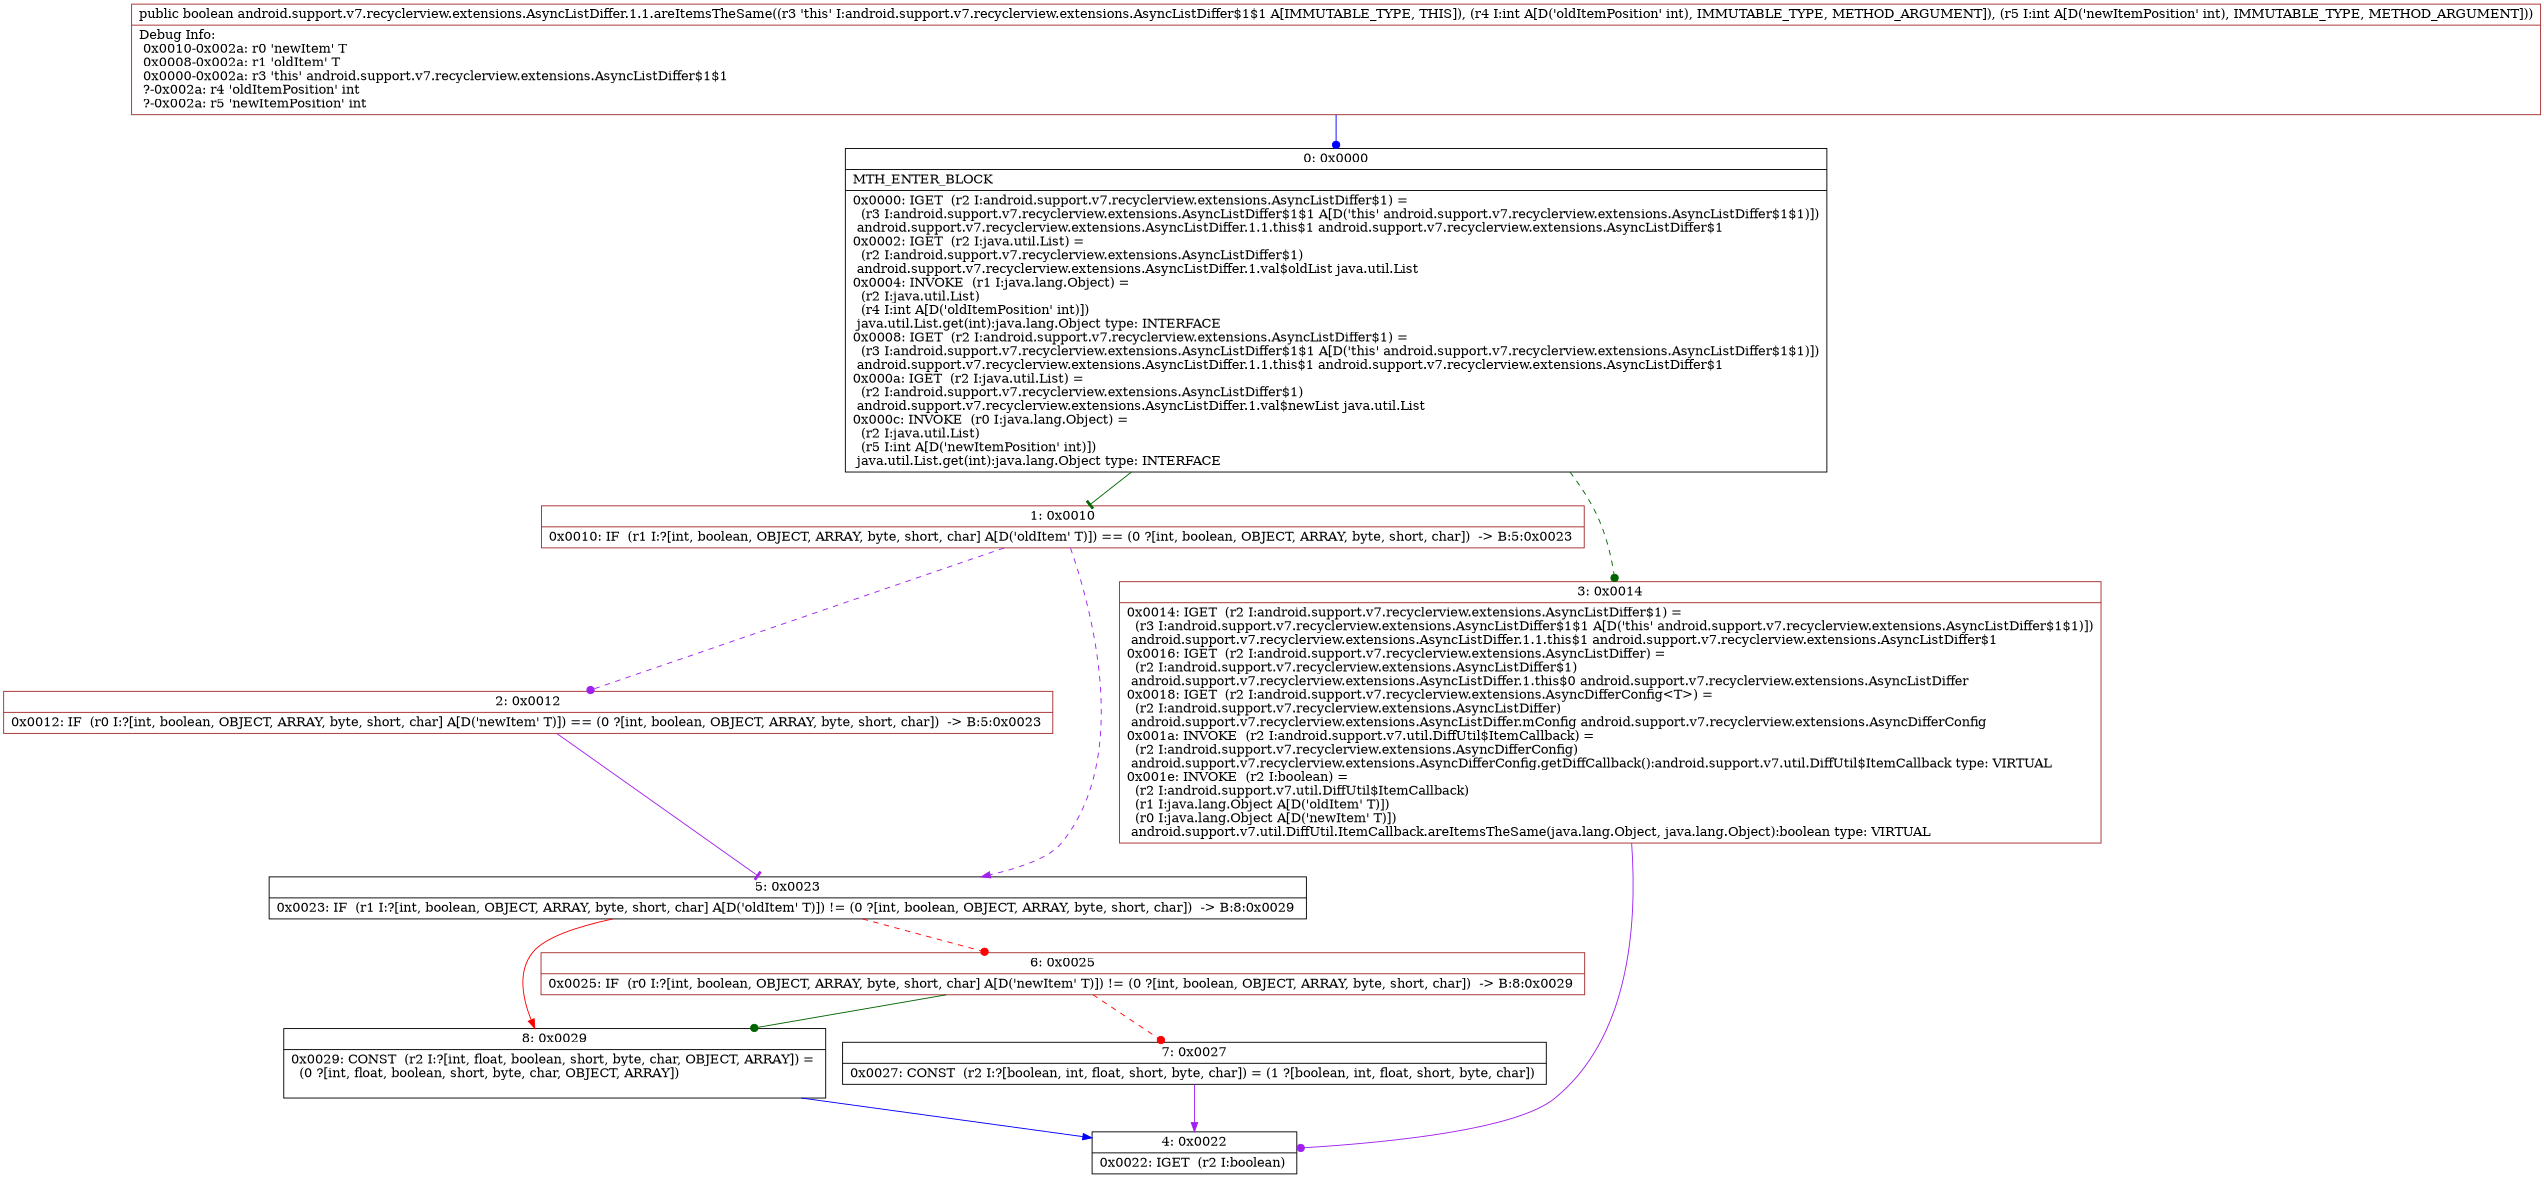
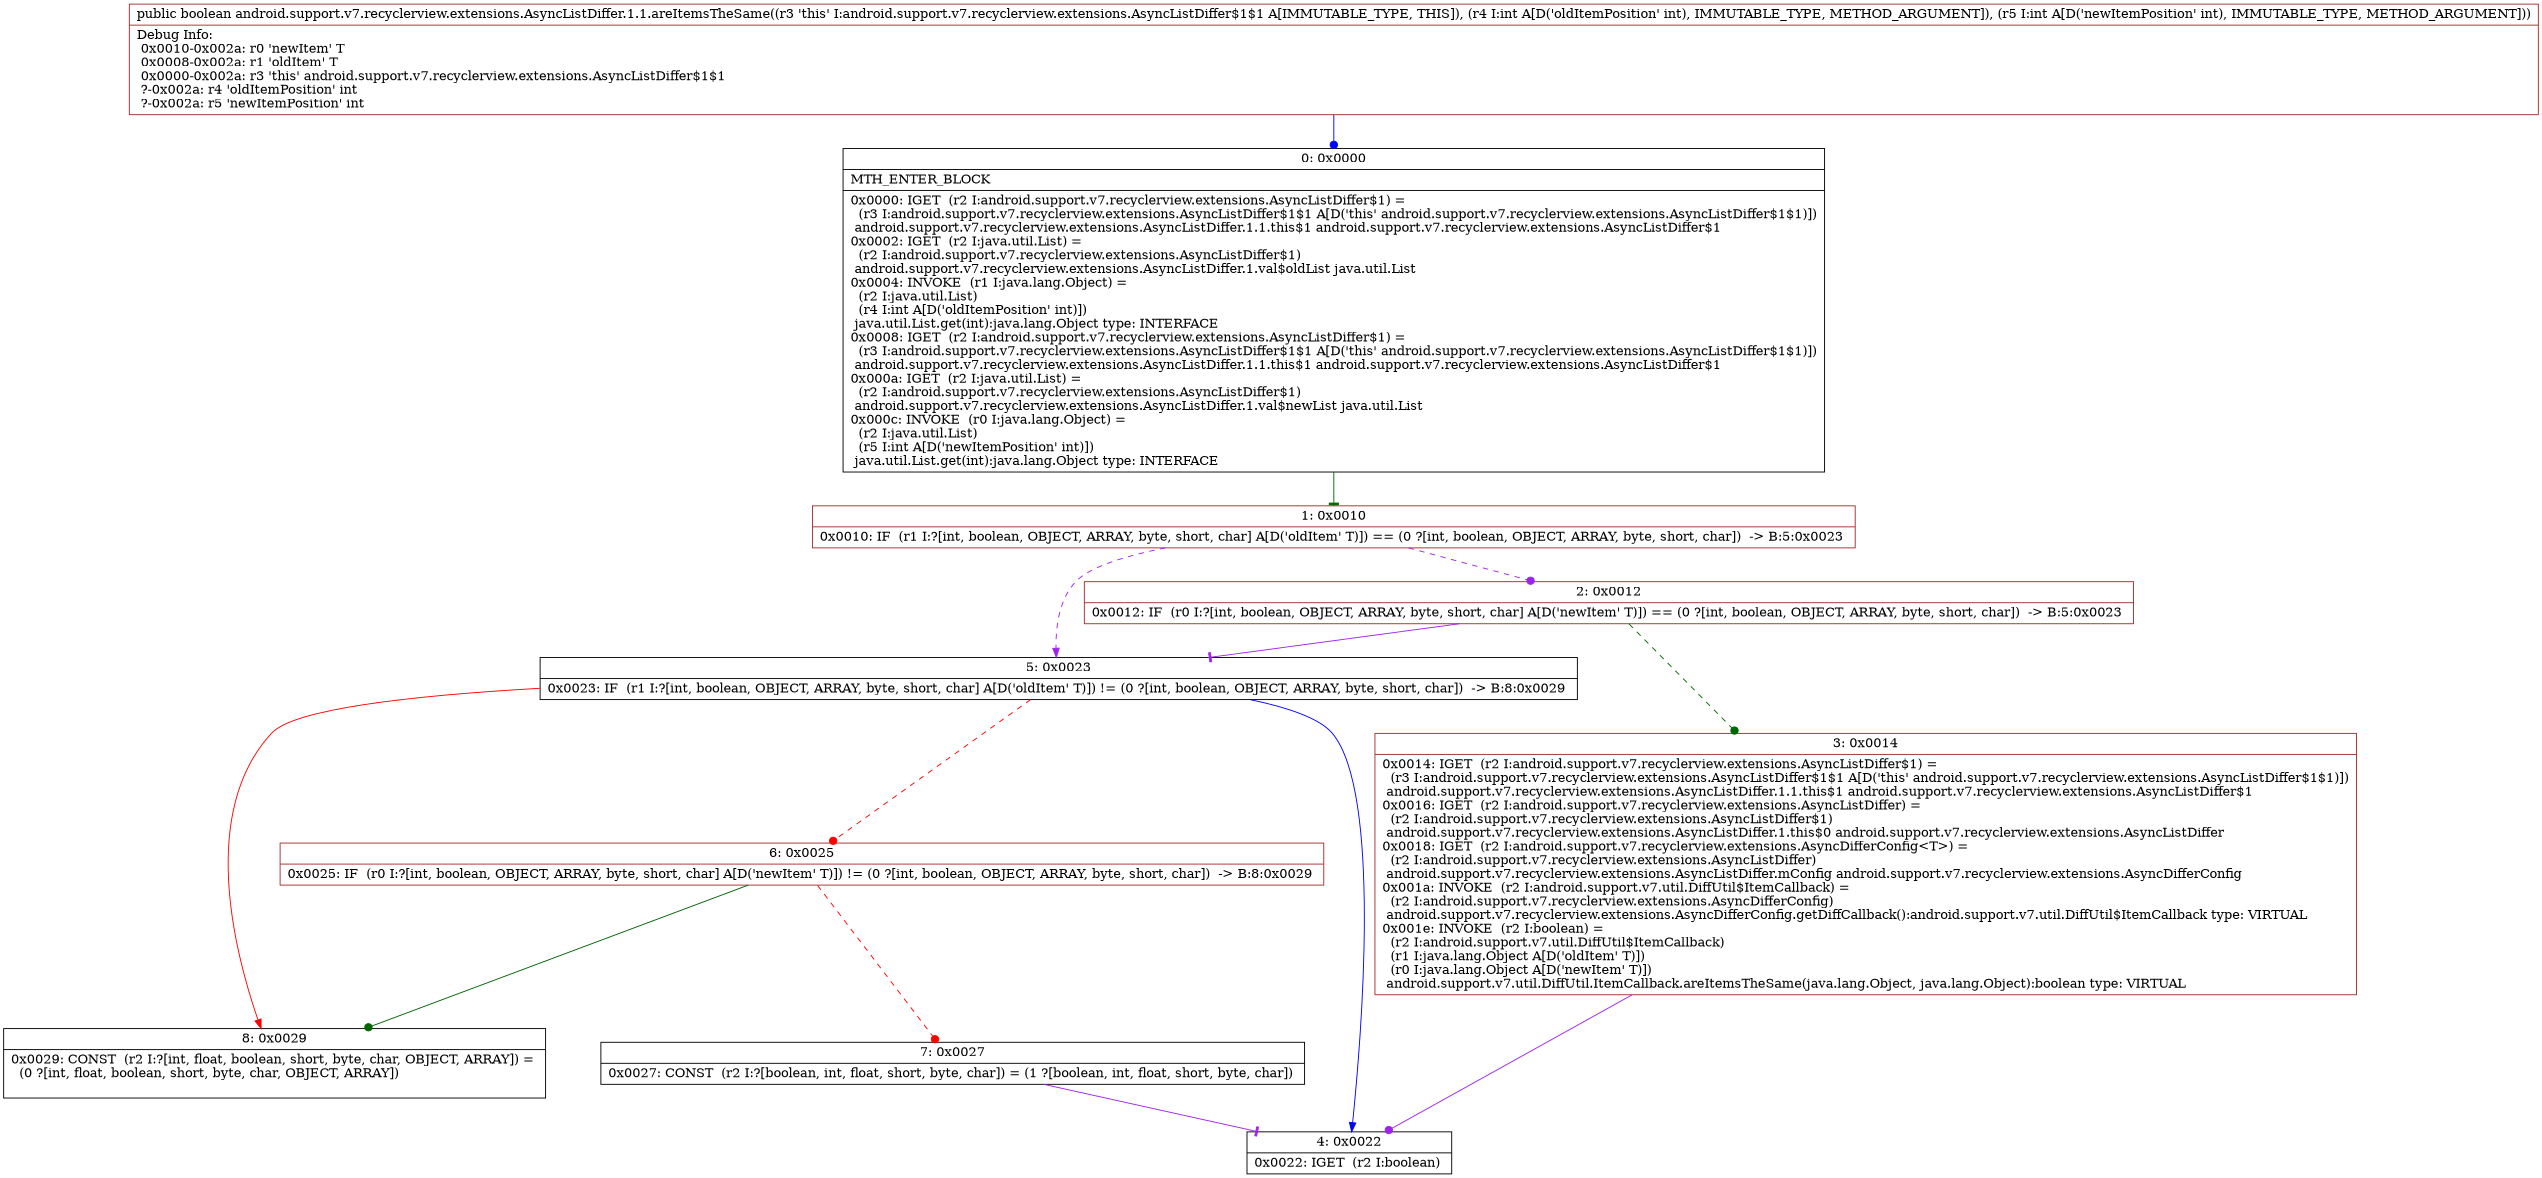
(1599, 520) -> (1680, 676)
(1194, 1103) -> (1149, 1108)
(942, 1117) -> (1363, 881)
